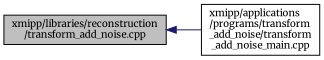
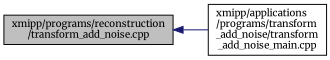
(85, 30) -> (88, 30)
